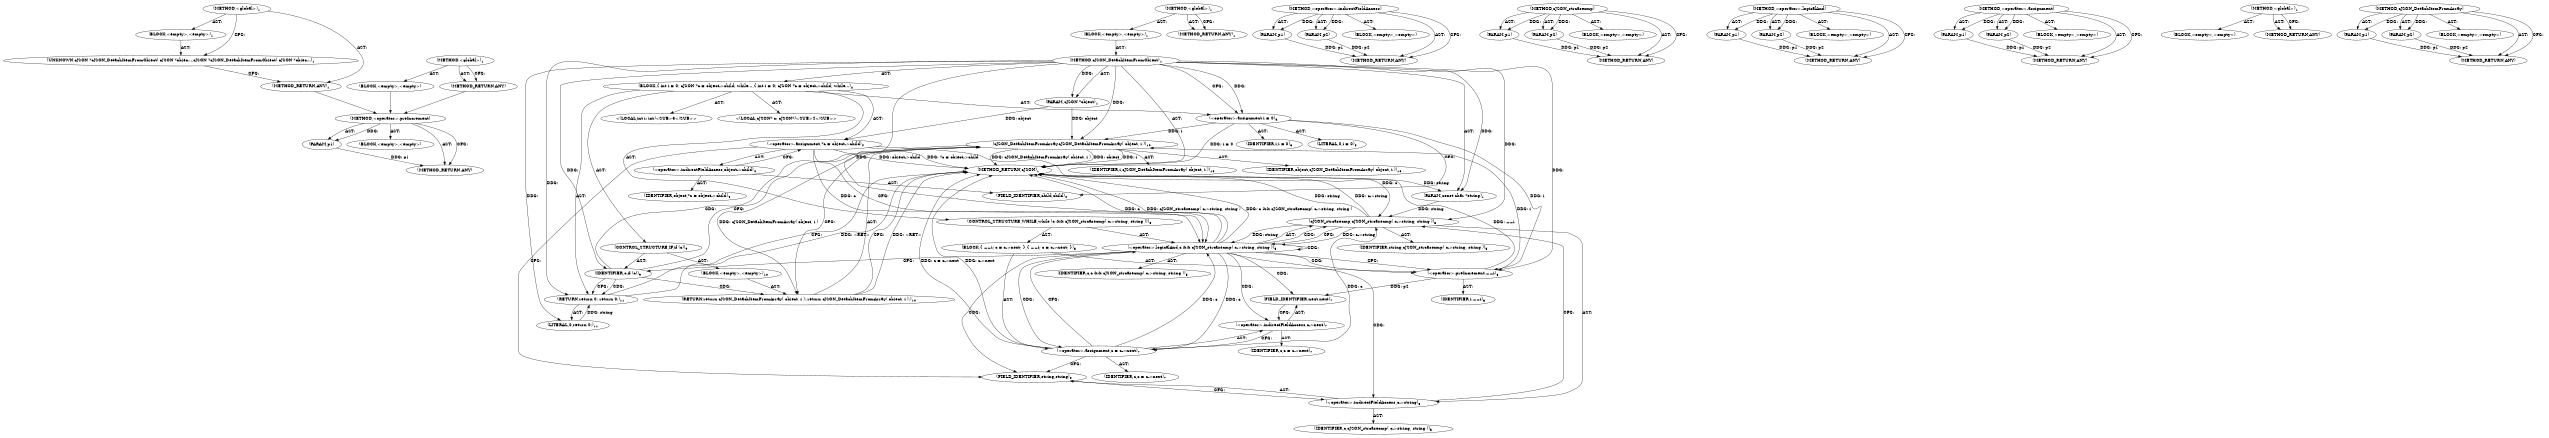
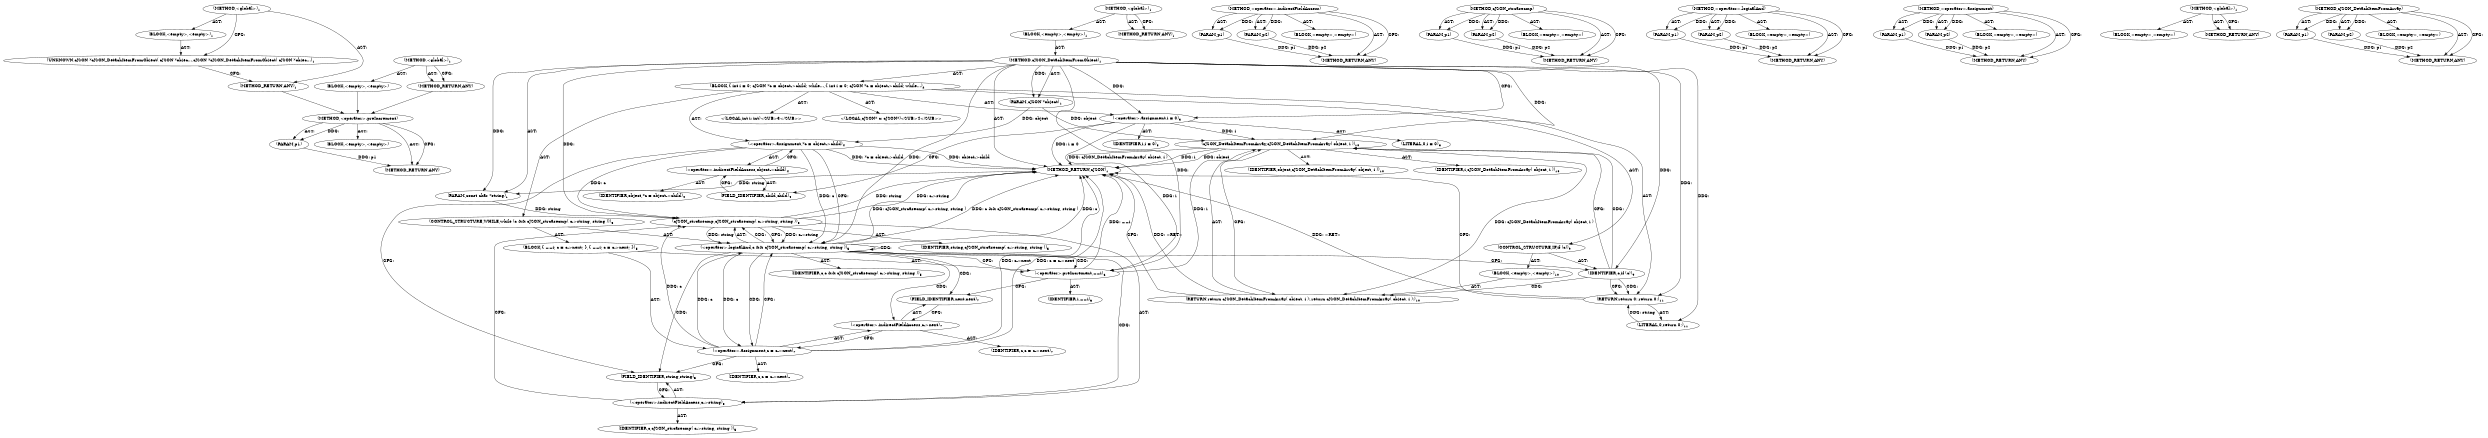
none -> (721, 186)
(1400, 287) -> (1021, 287)
